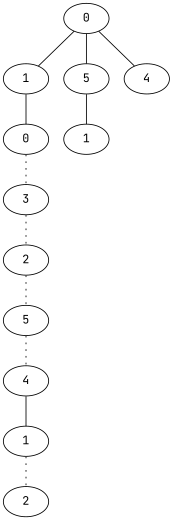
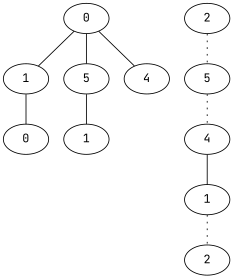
(26, 200) -> none
